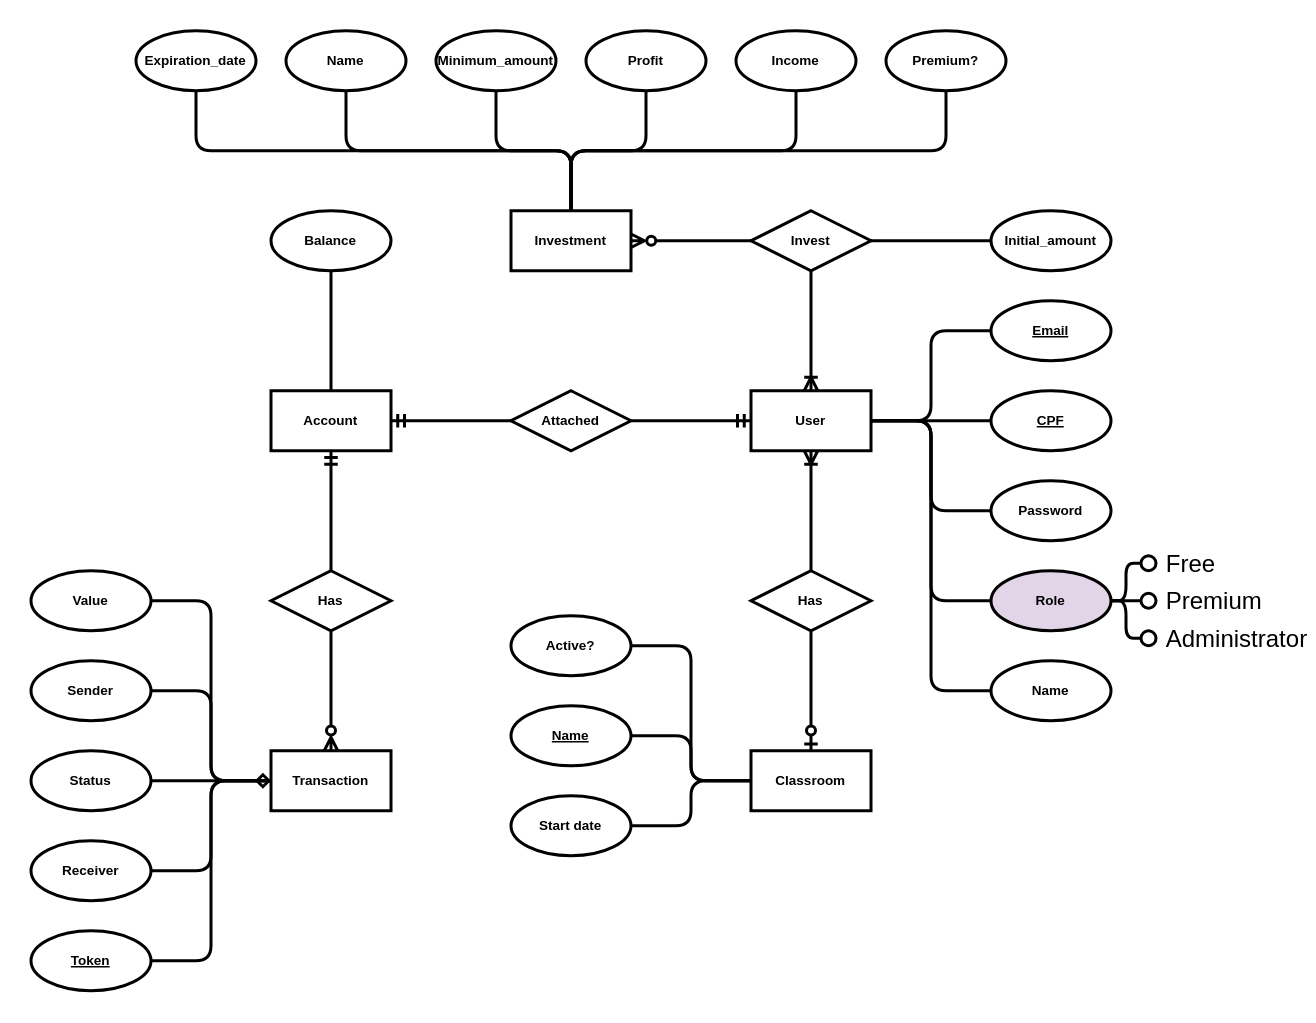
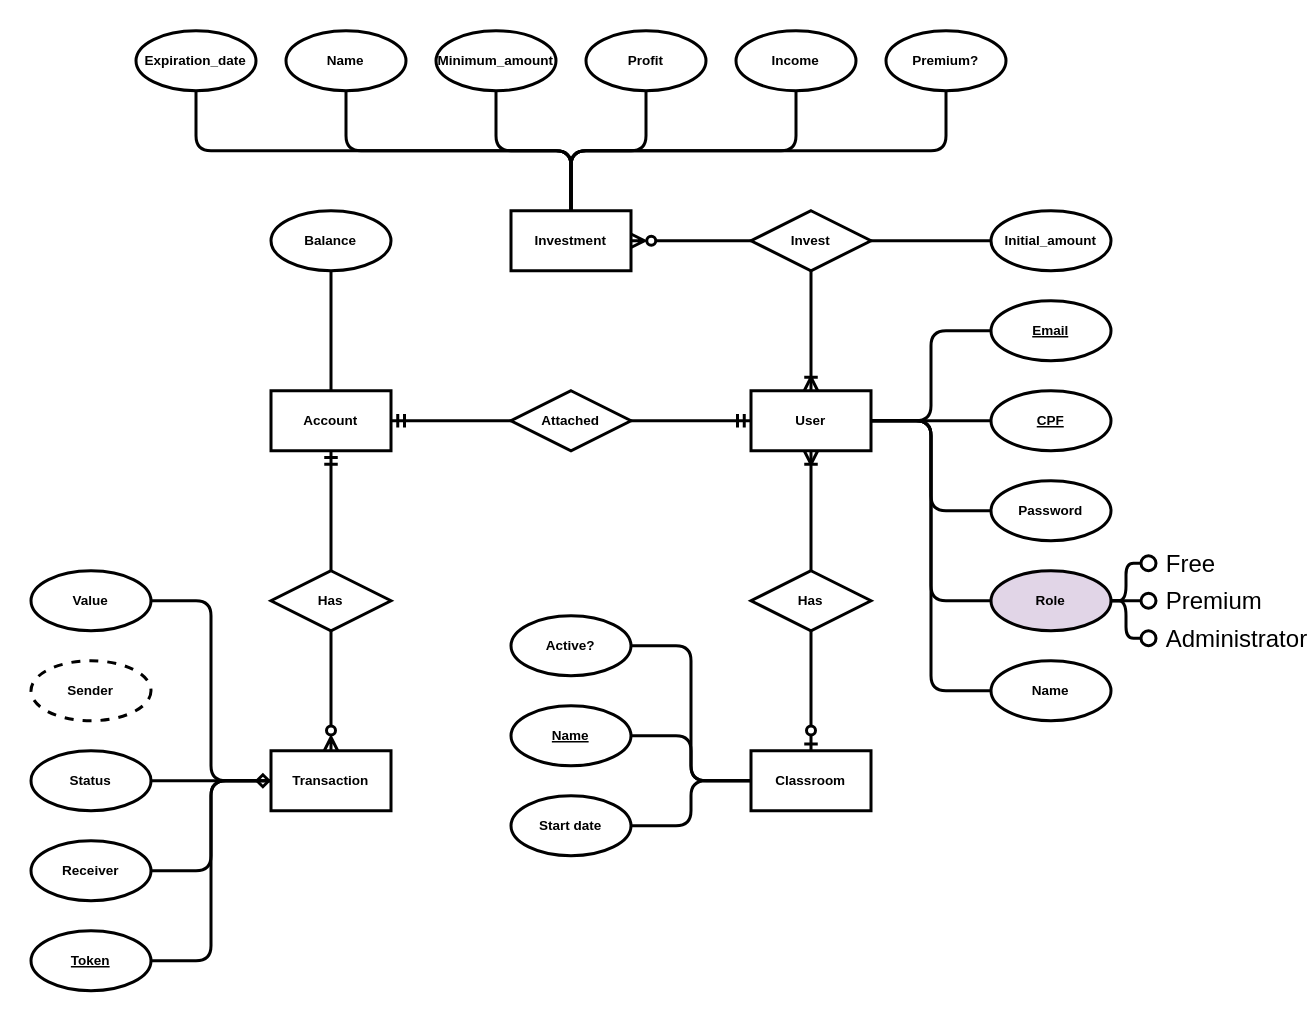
(91, 691) -> (91, 691)
(179, 691) -> none
